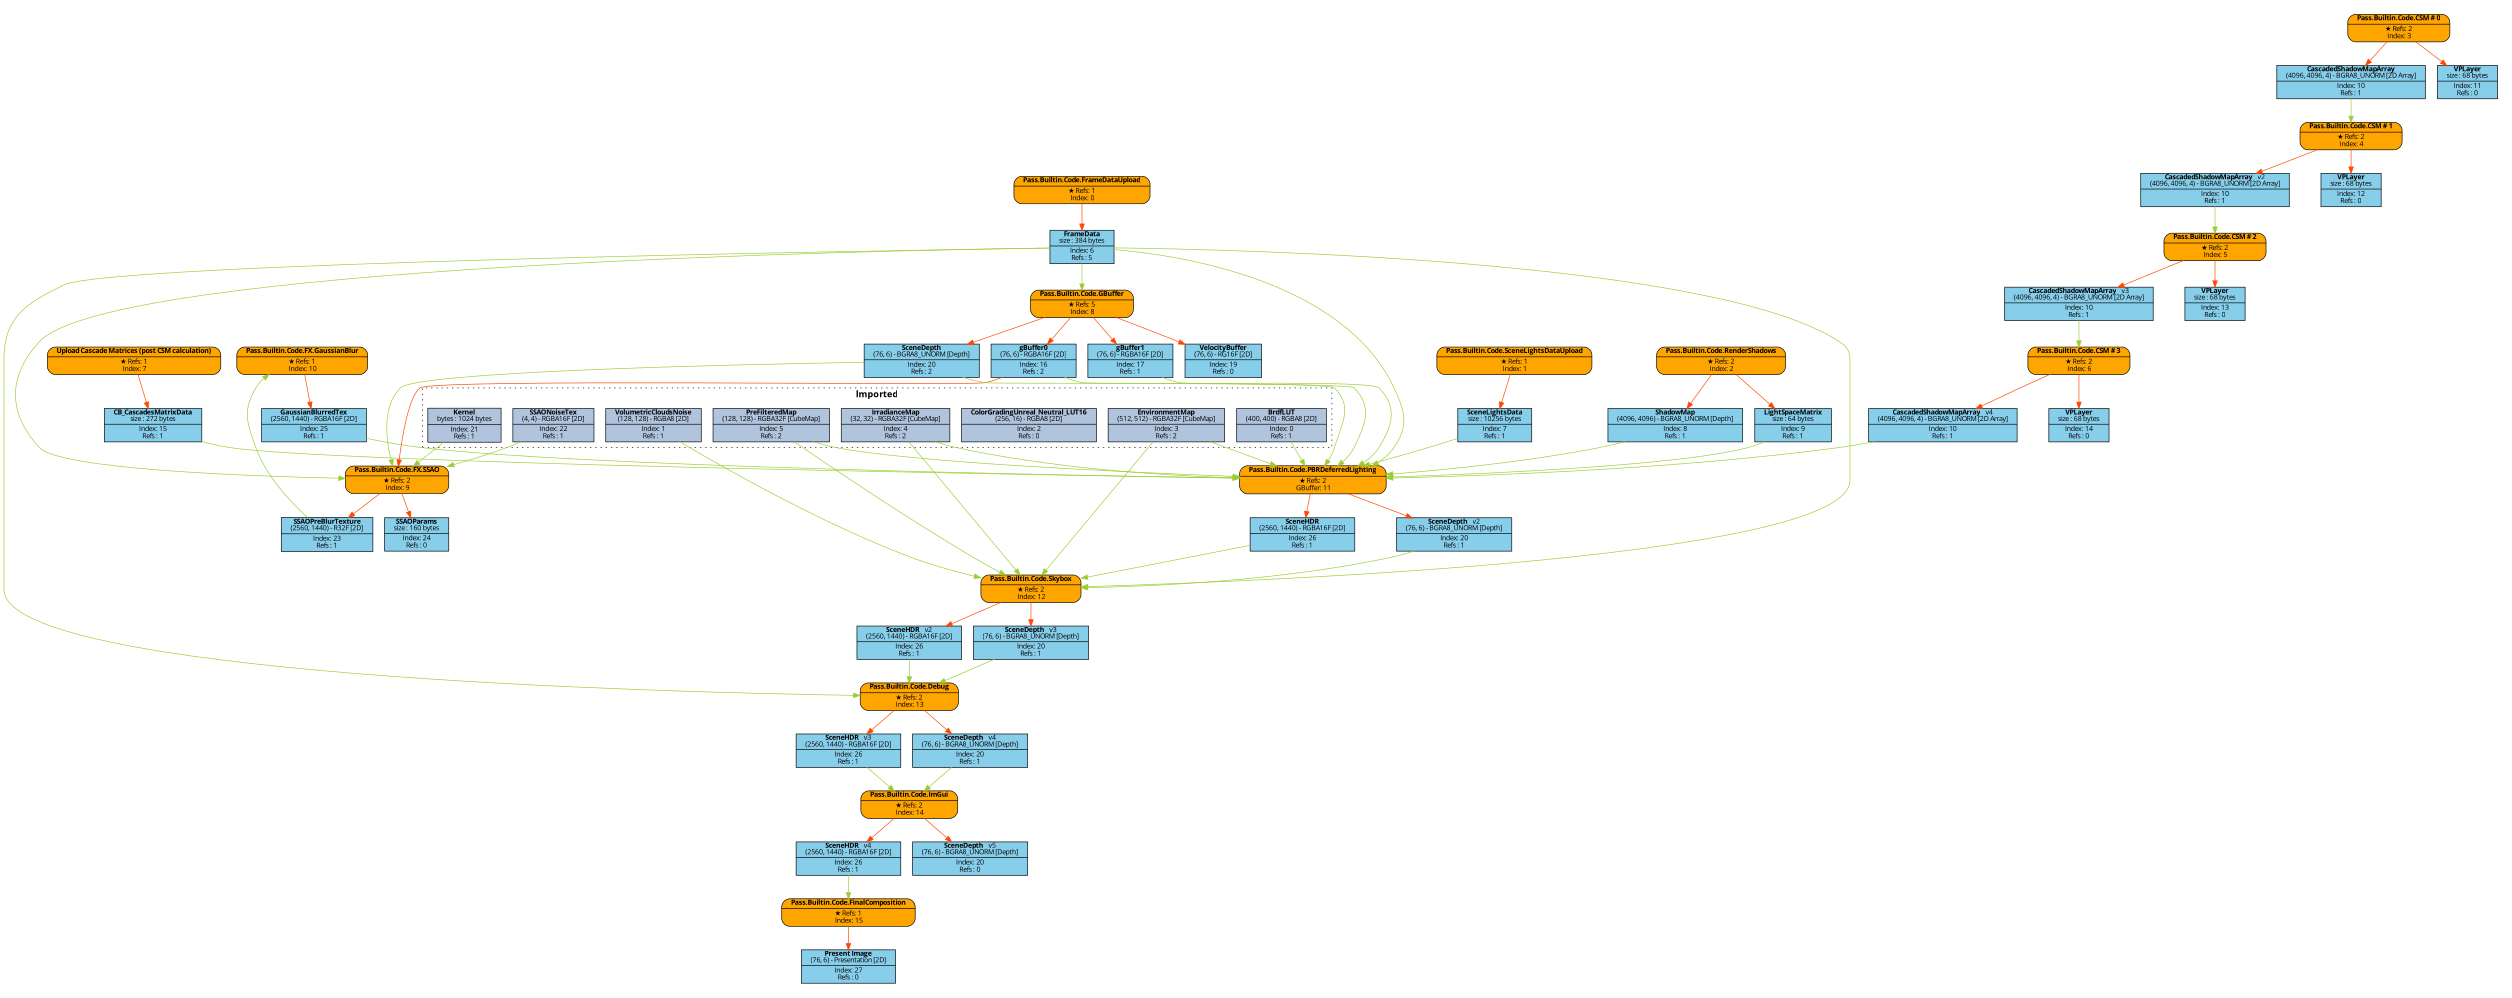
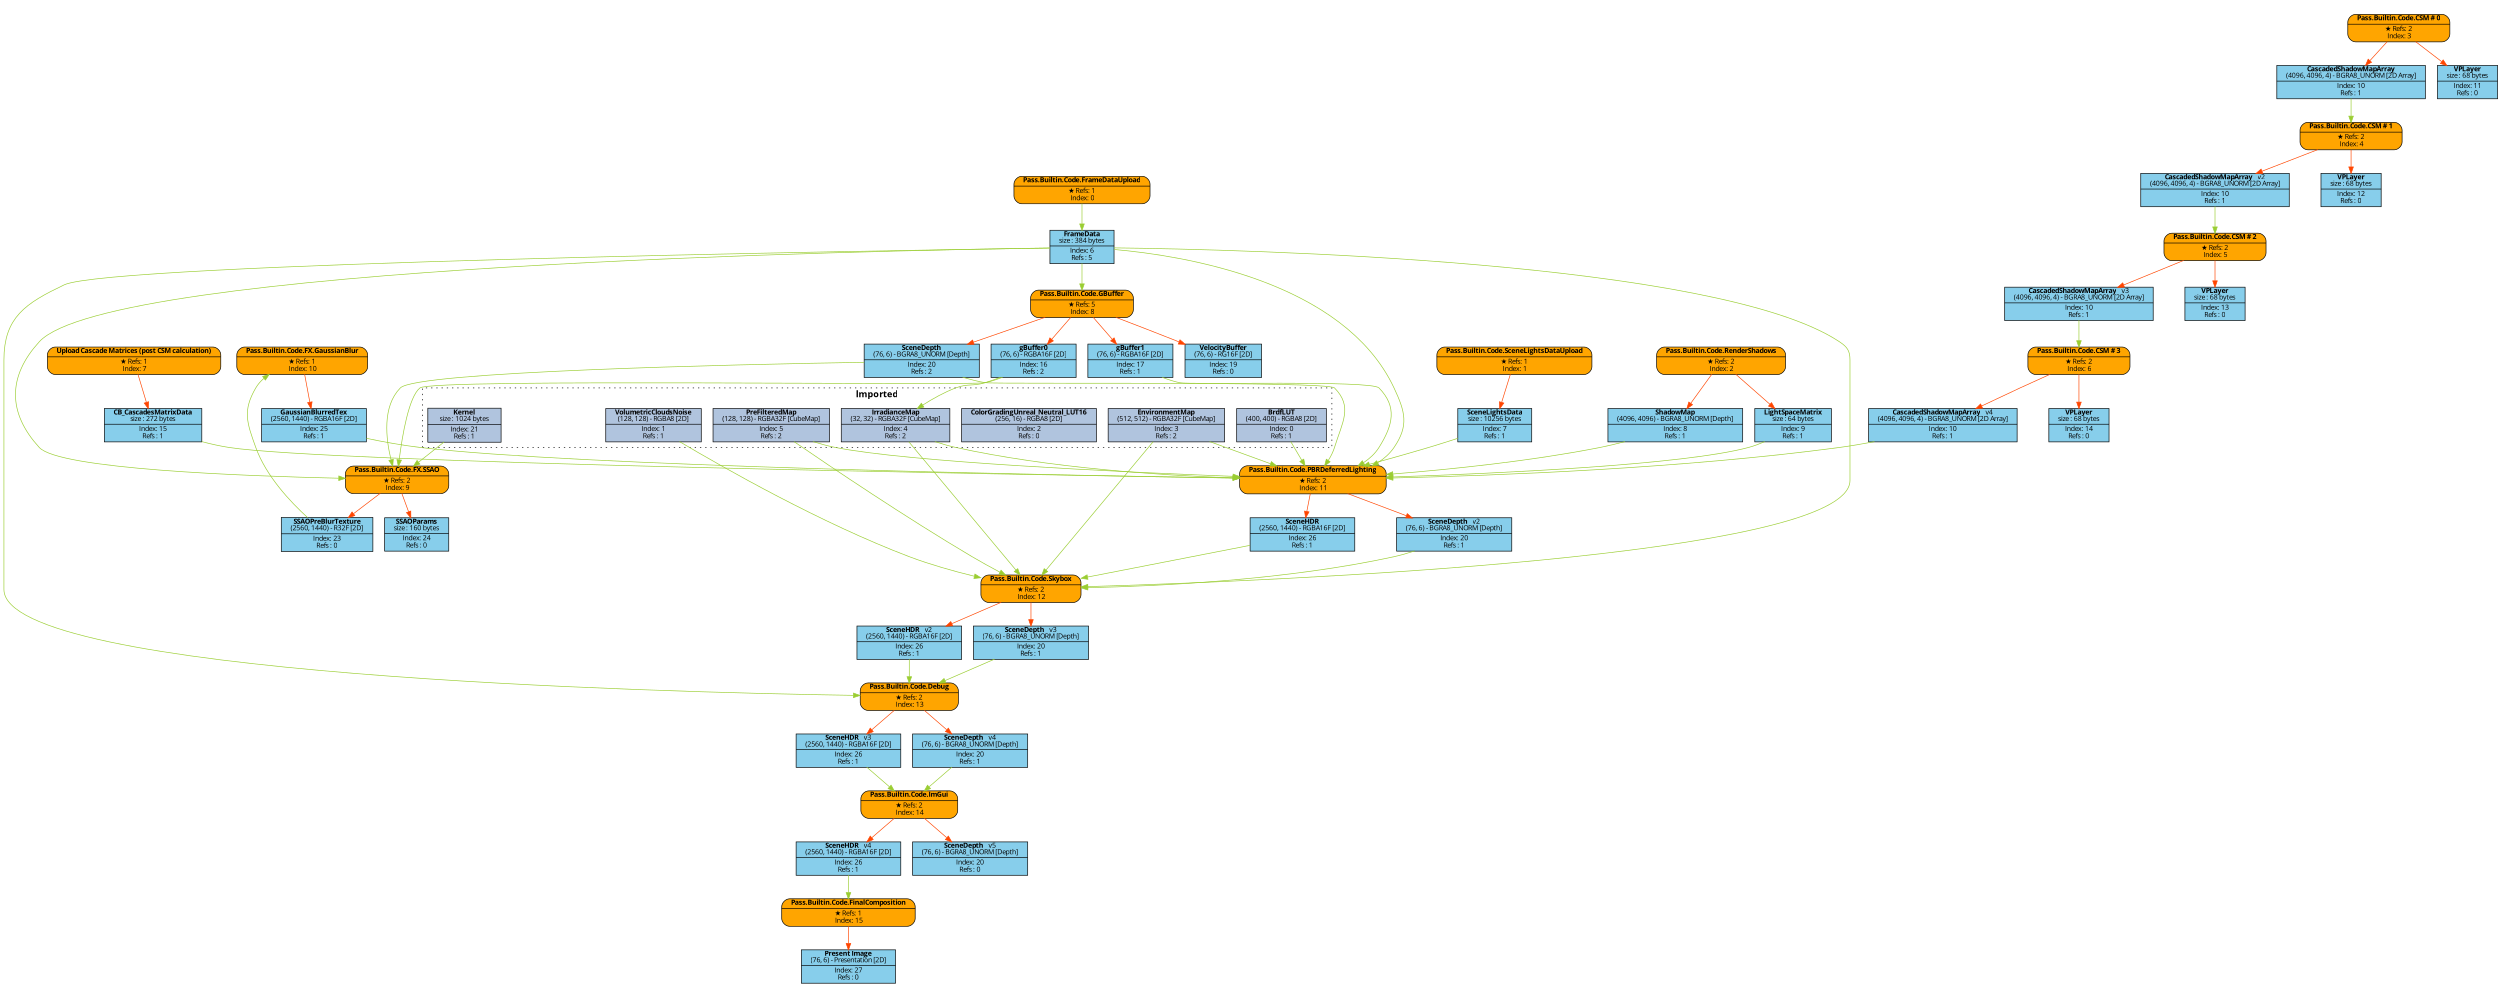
(1082, 214) -> (1082, 214)
(674, 383) -> (674, 383)
(1251, 384) -> (945, 393)
(464, 419) -> (464, 419)
(553, 425) -> none
(1313, 488) -> (1313, 488)
(327, 546) -> (327, 546)
